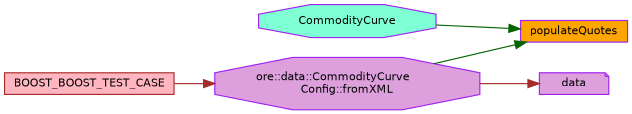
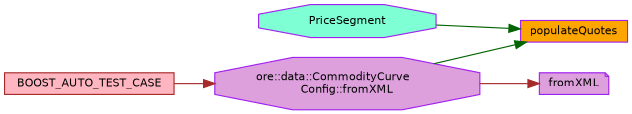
(347, 21) -> (347, 21)
(89, 84) -> (89, 84)
(574, 84) -> (574, 84)
